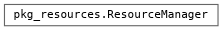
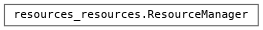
(111, 15) -> (131, 15)
